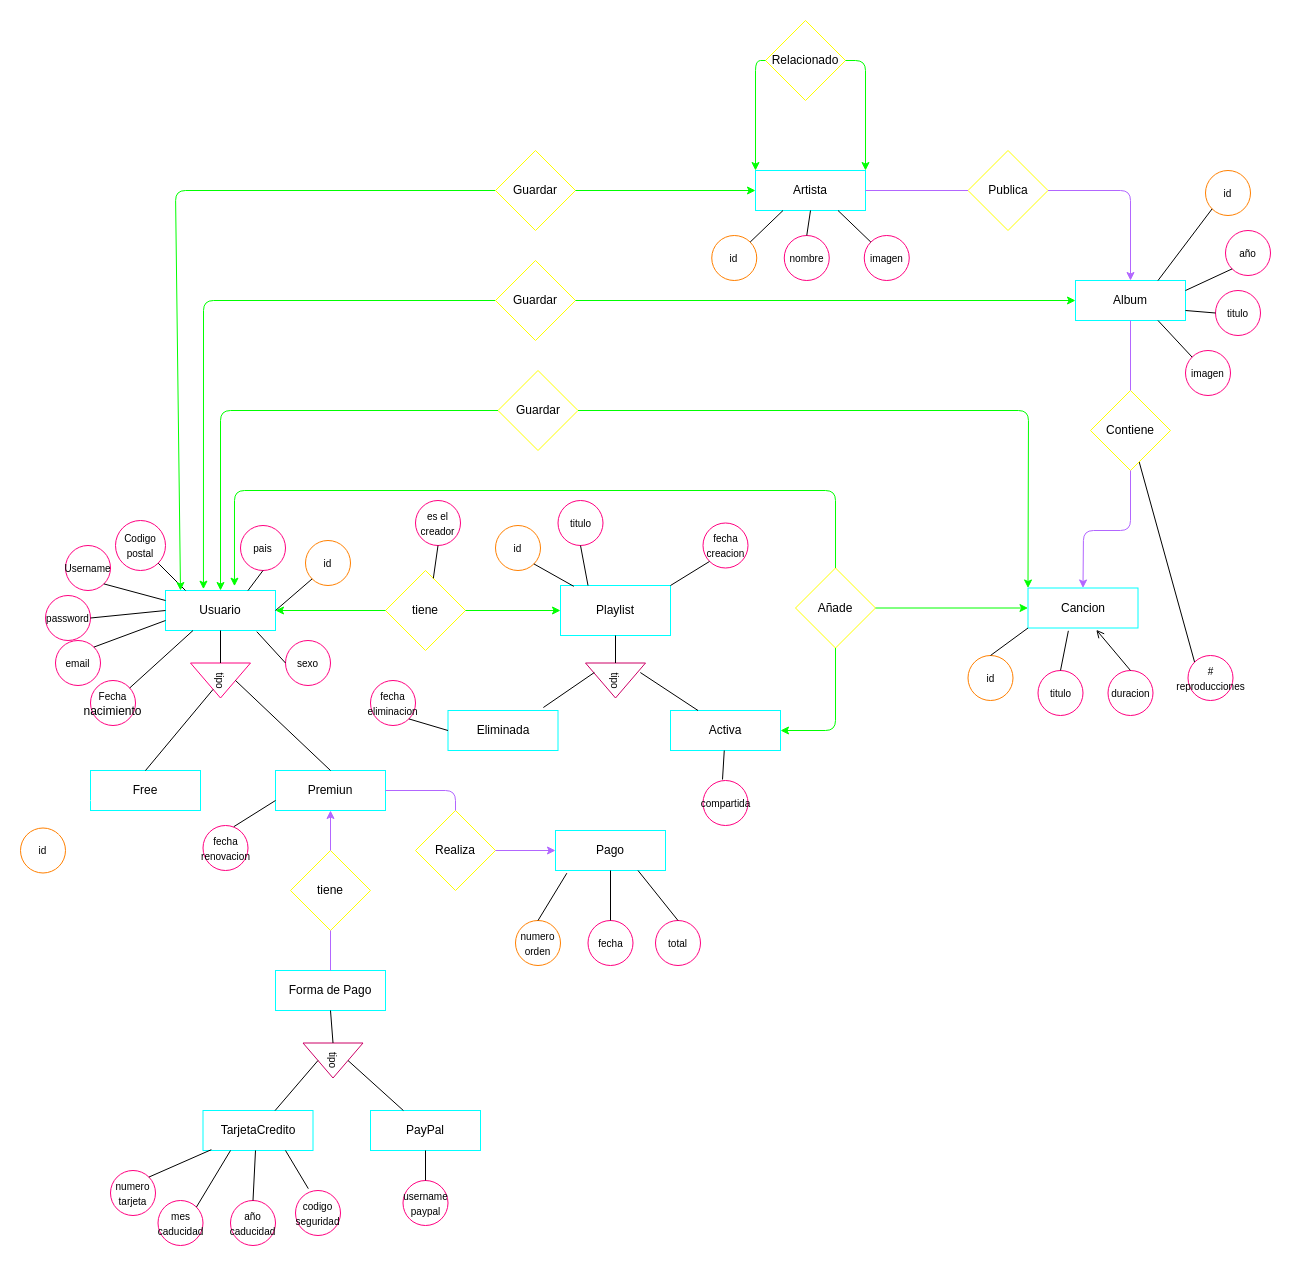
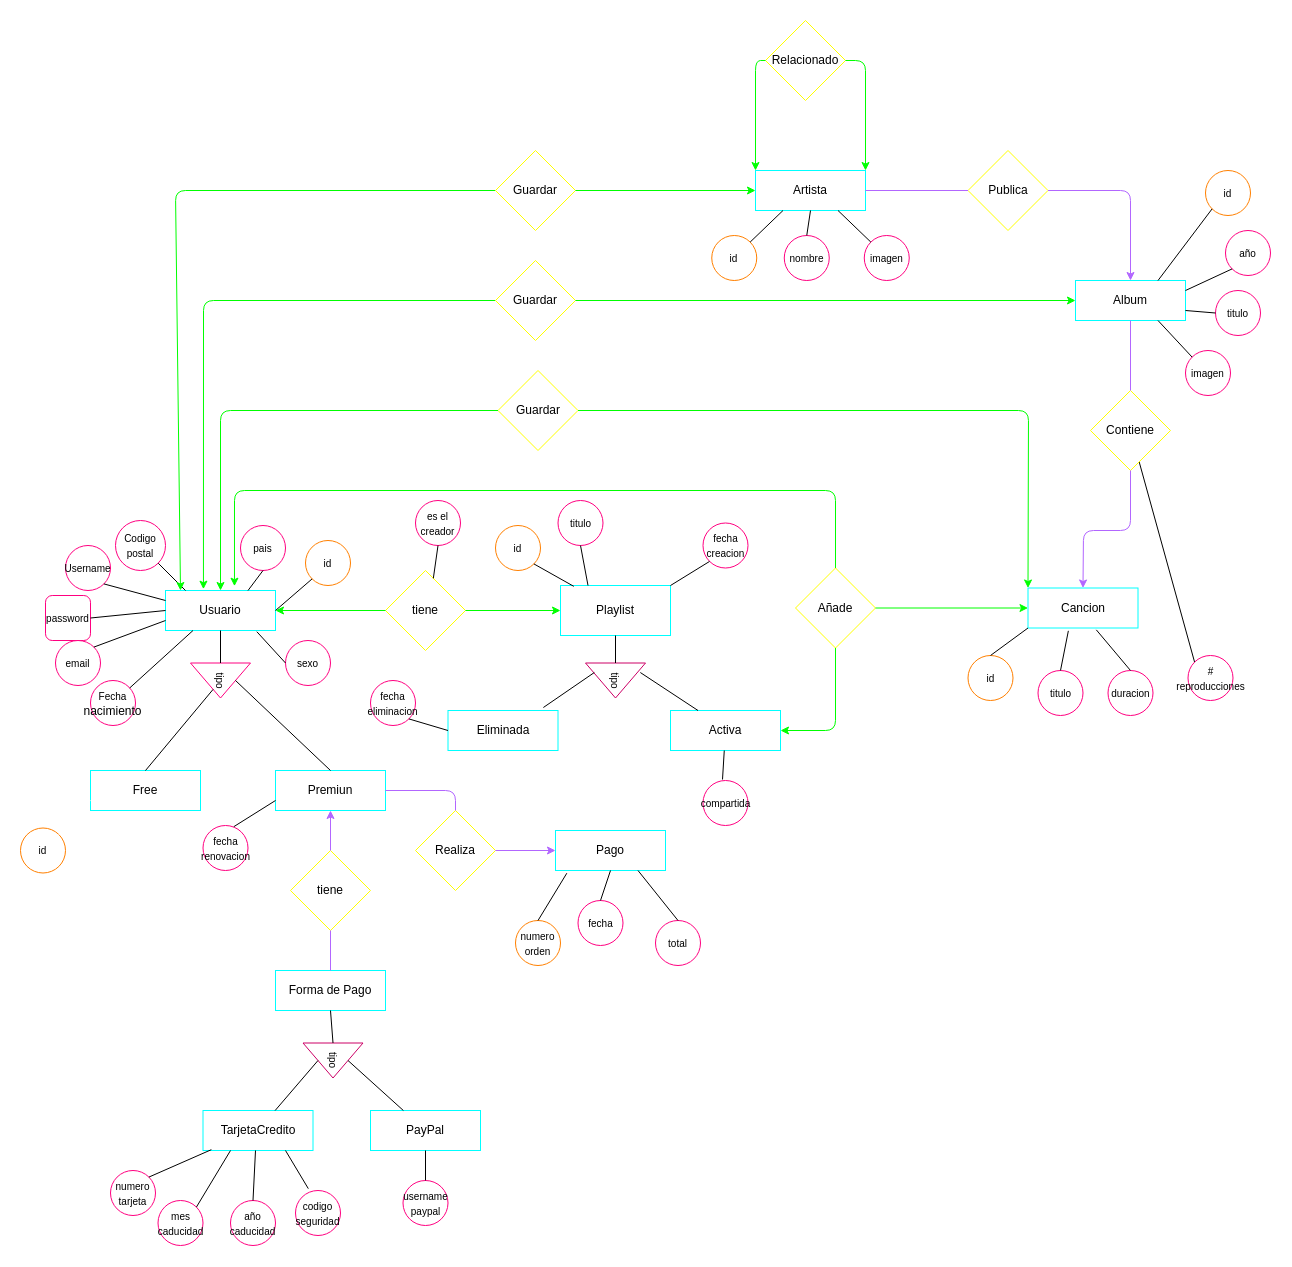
(68, 618) -> (68, 618)
(1100, 634) -> (1099, 633)
(611, 943) -> (601, 923)
